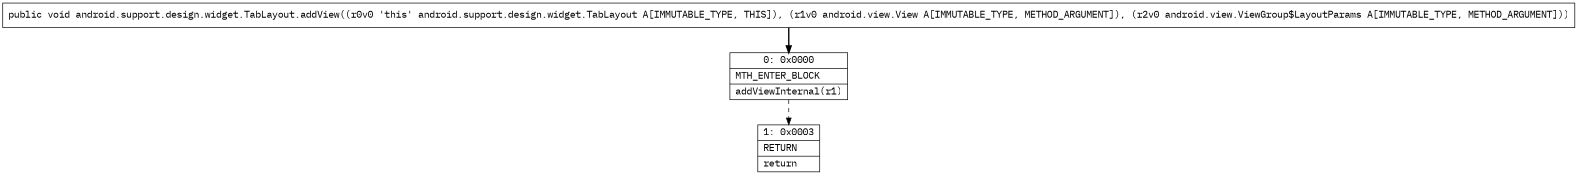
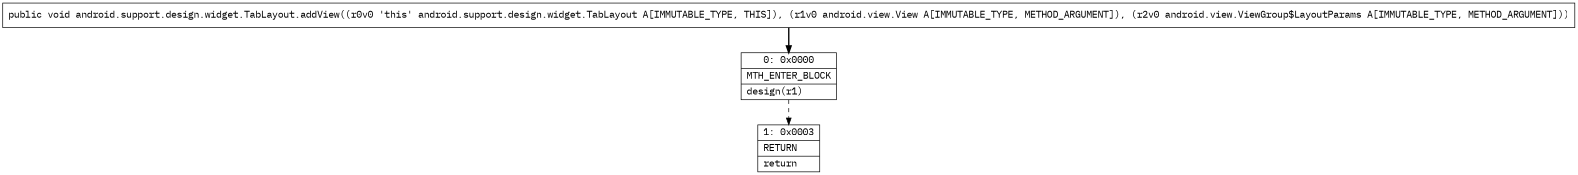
(789, 92) -> (775, 92)
